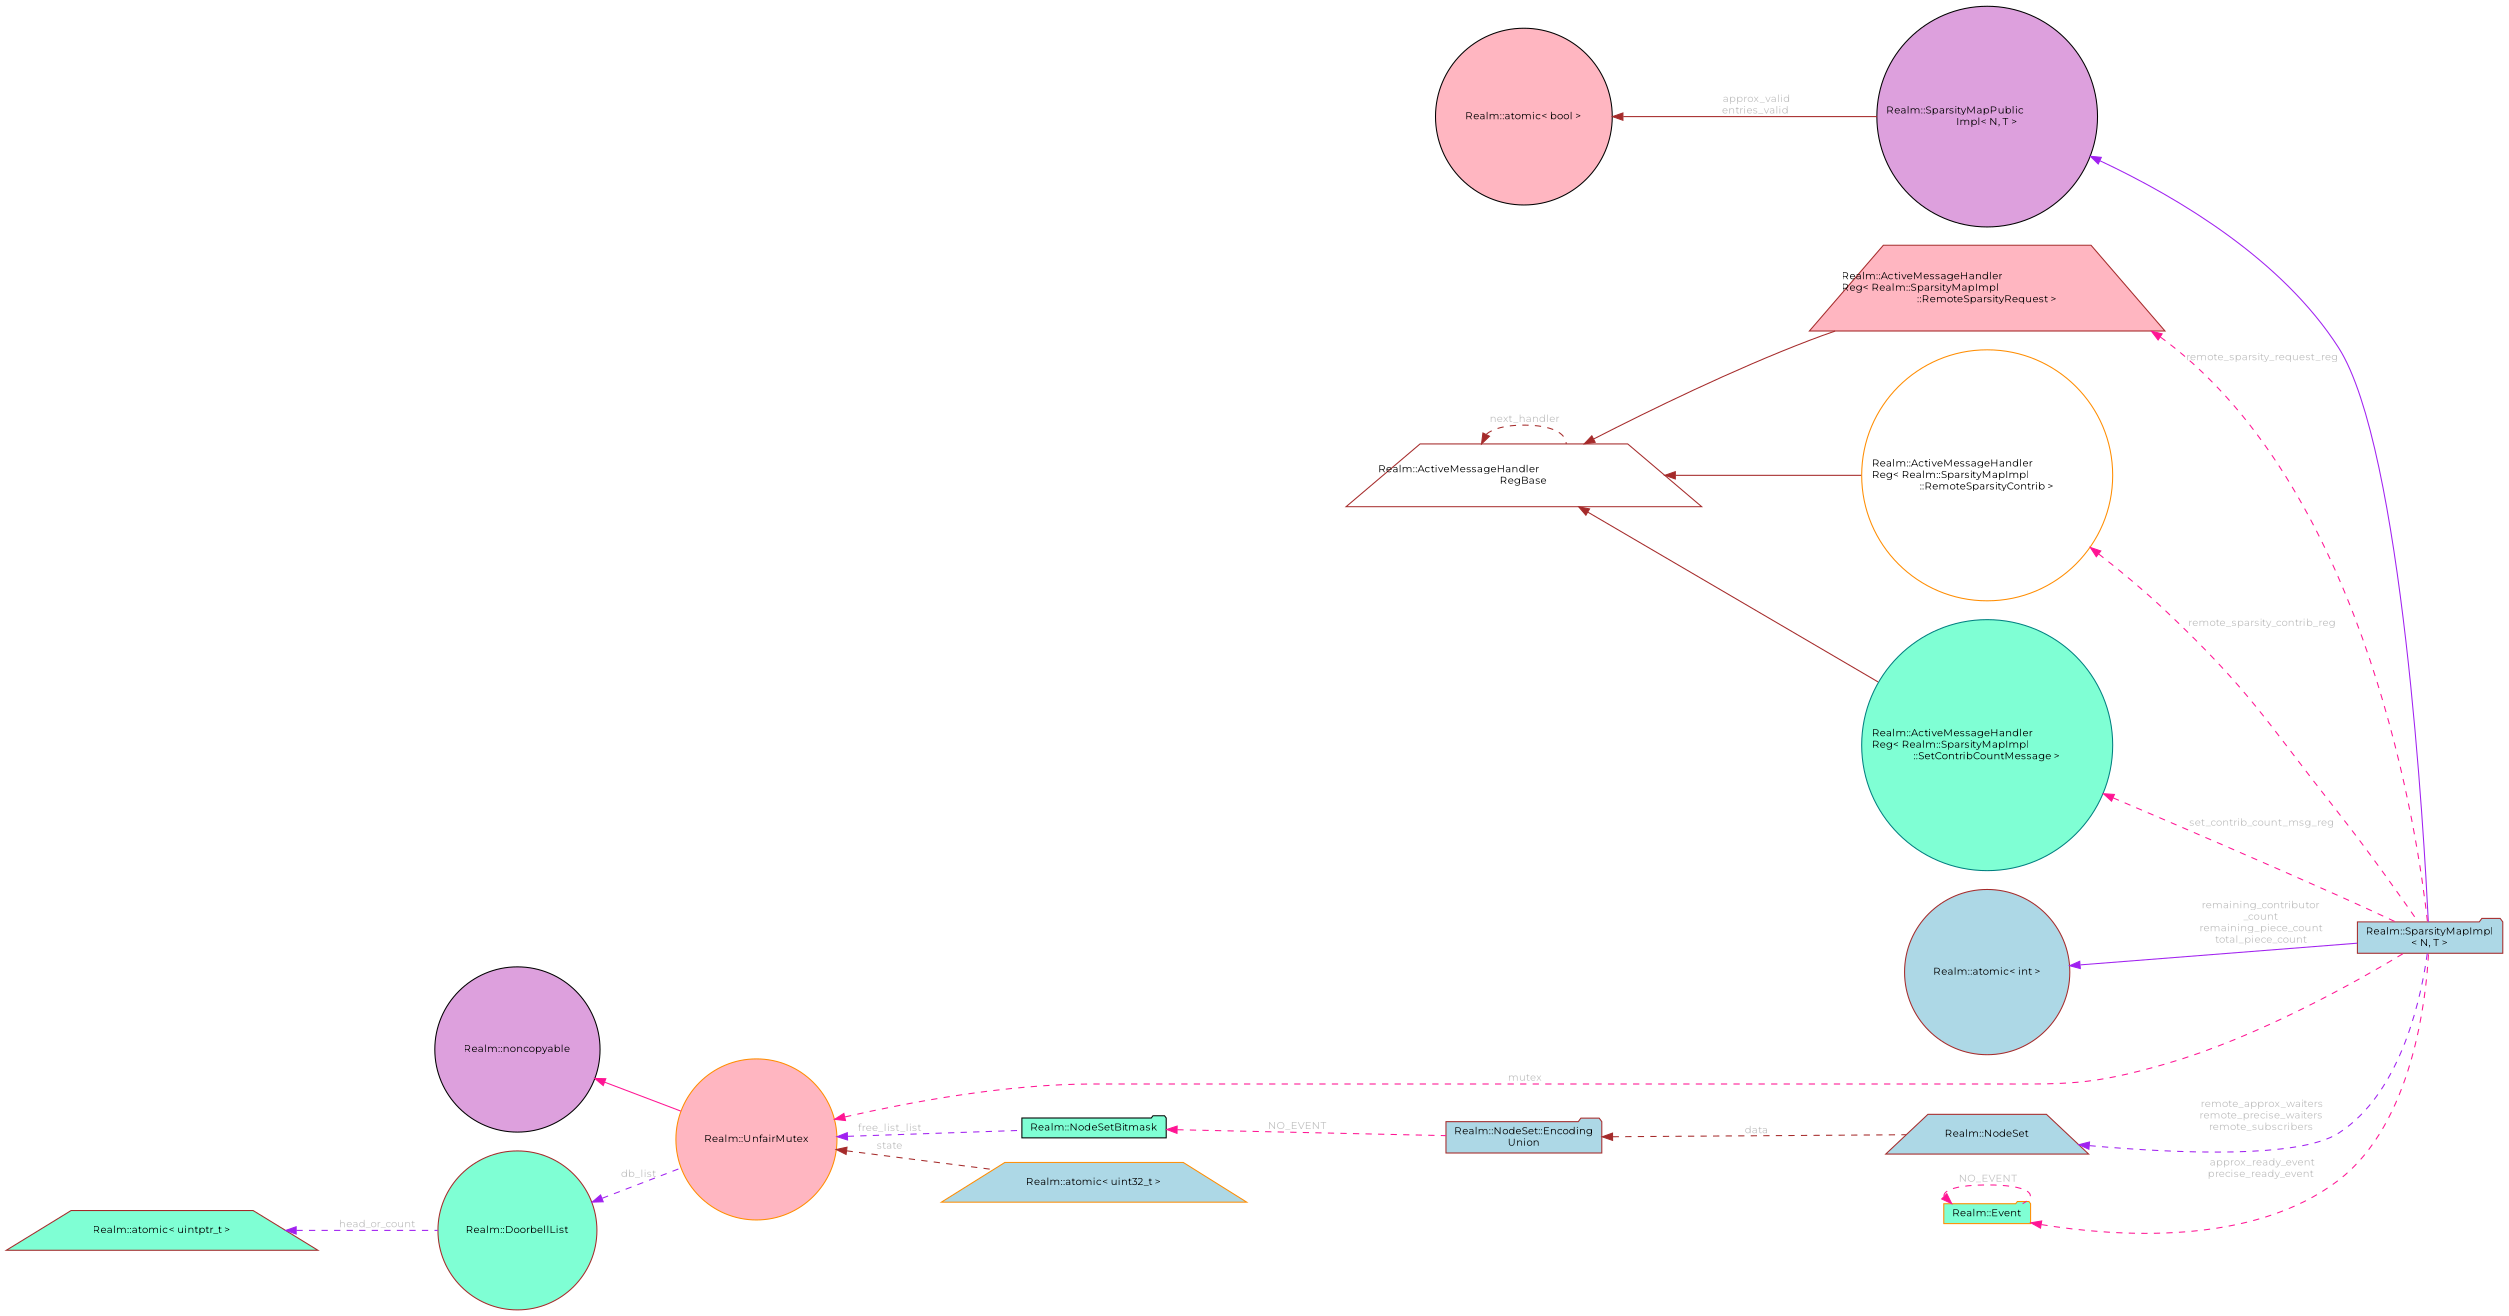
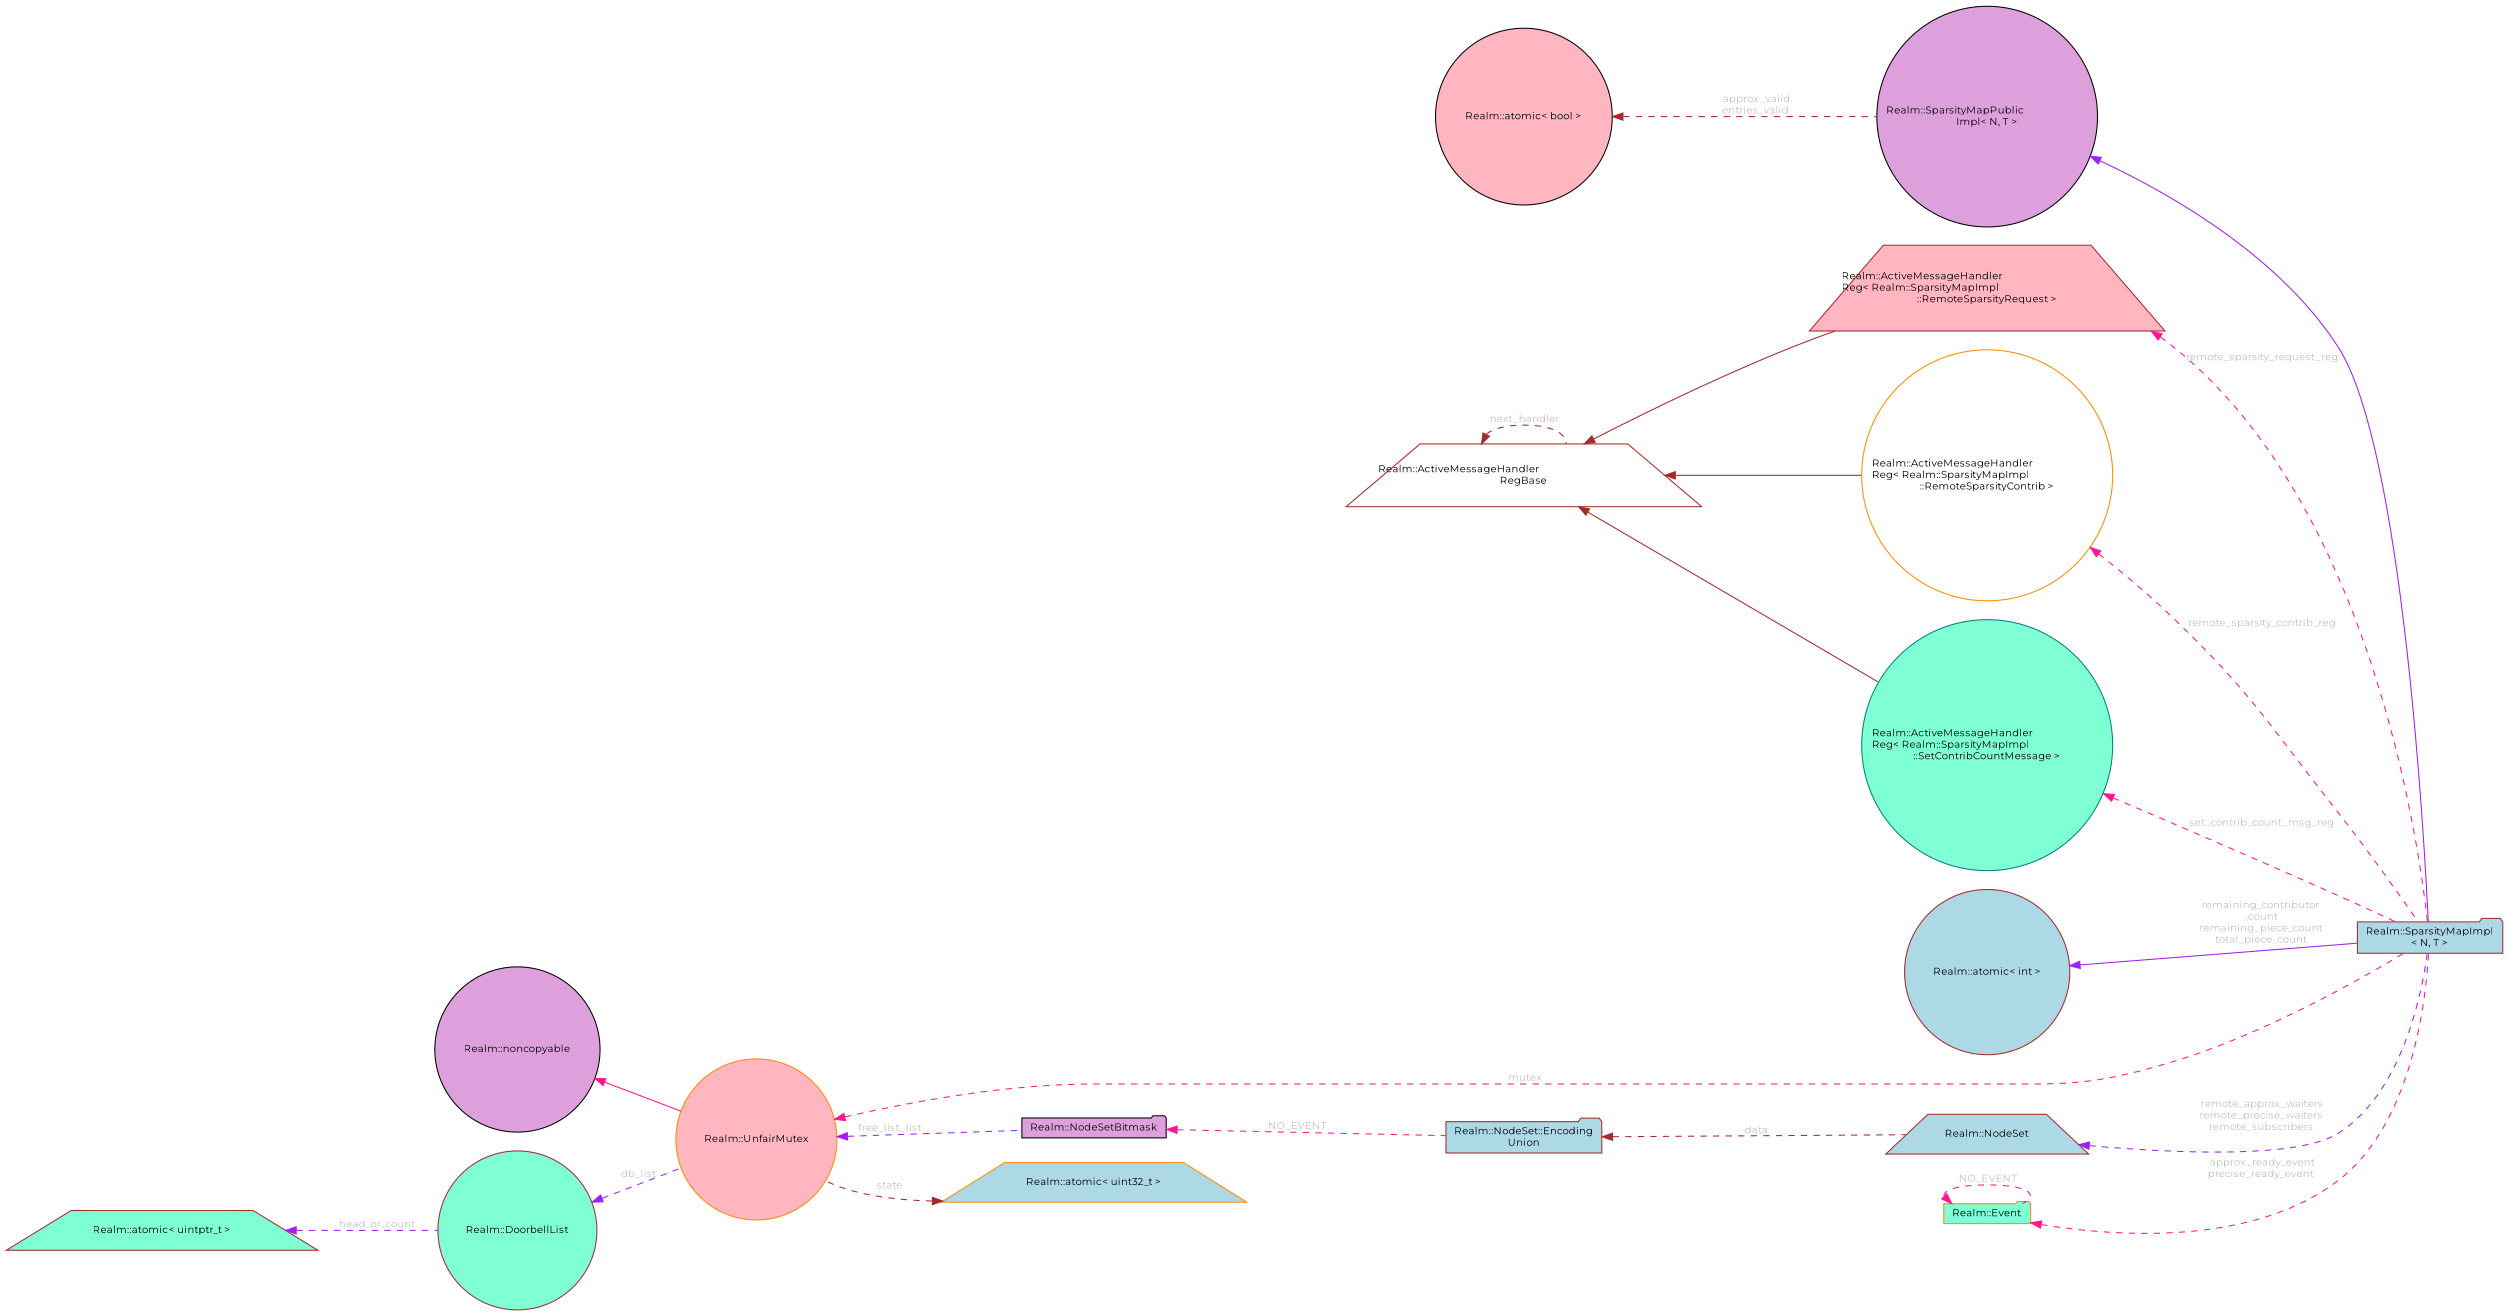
(1750, 117) -> (1750, 117)
(1094, 1128) -> (1094, 1128)
(920, 1160) -> (878, 1196)
